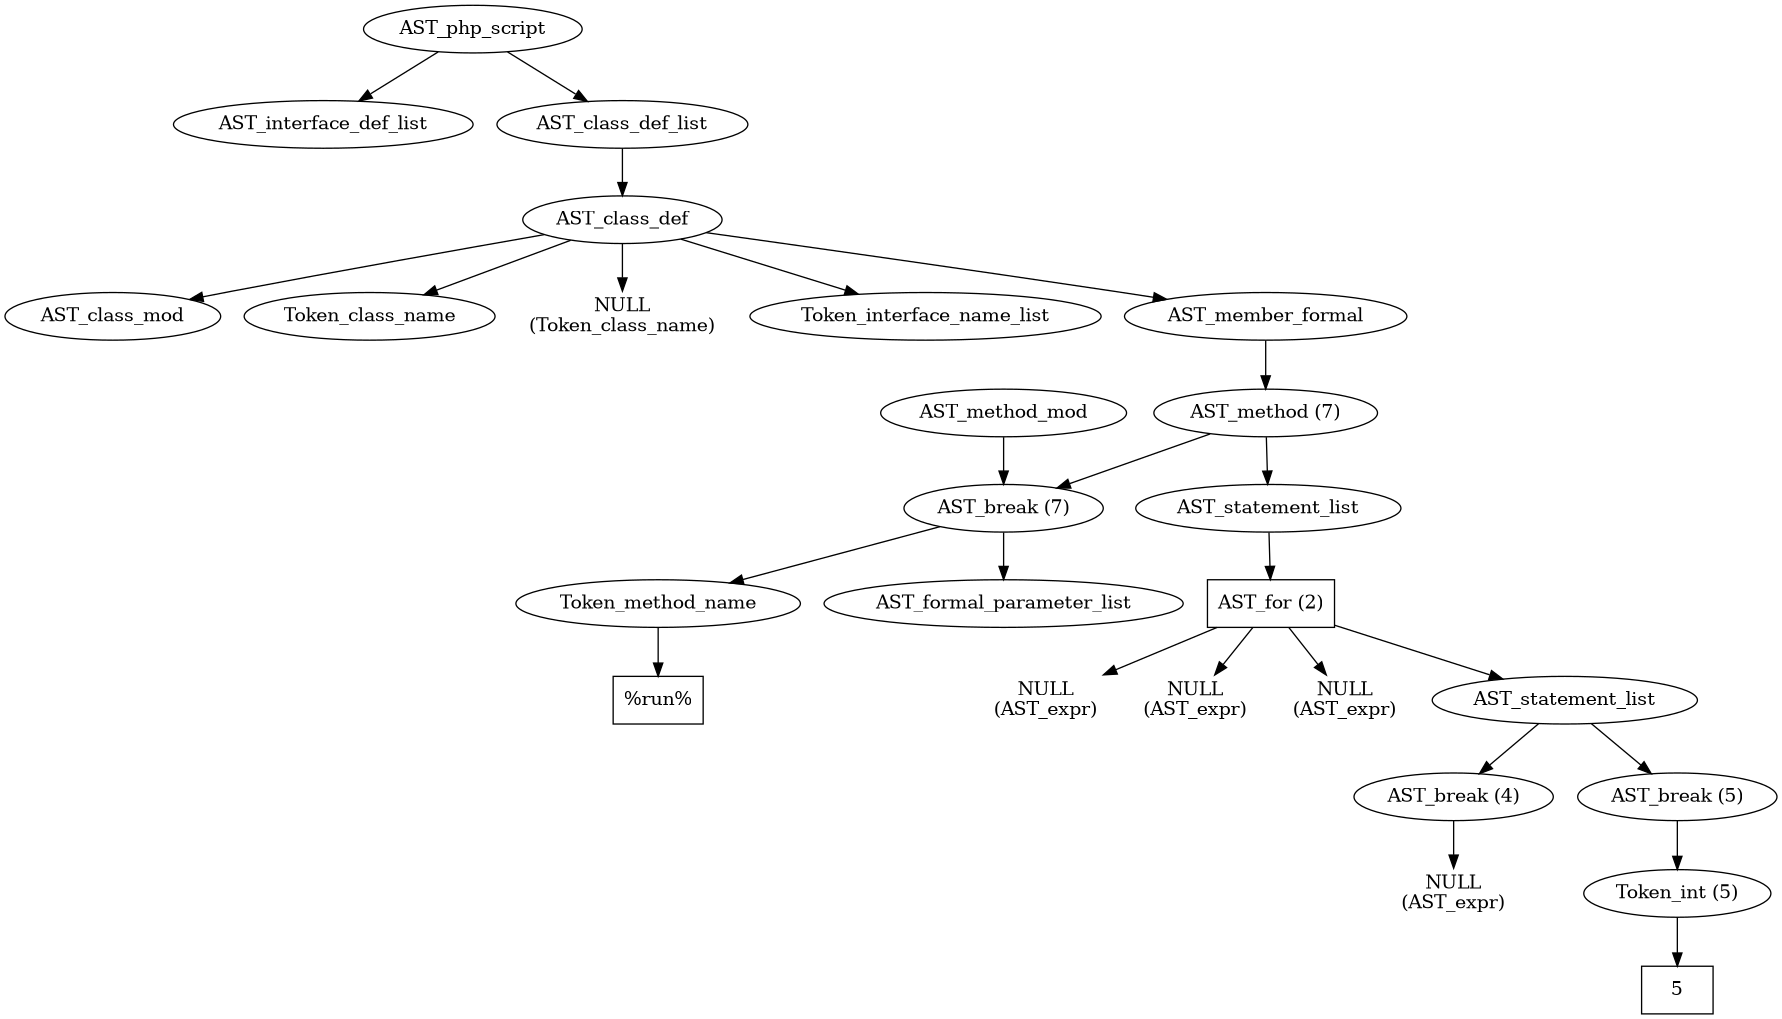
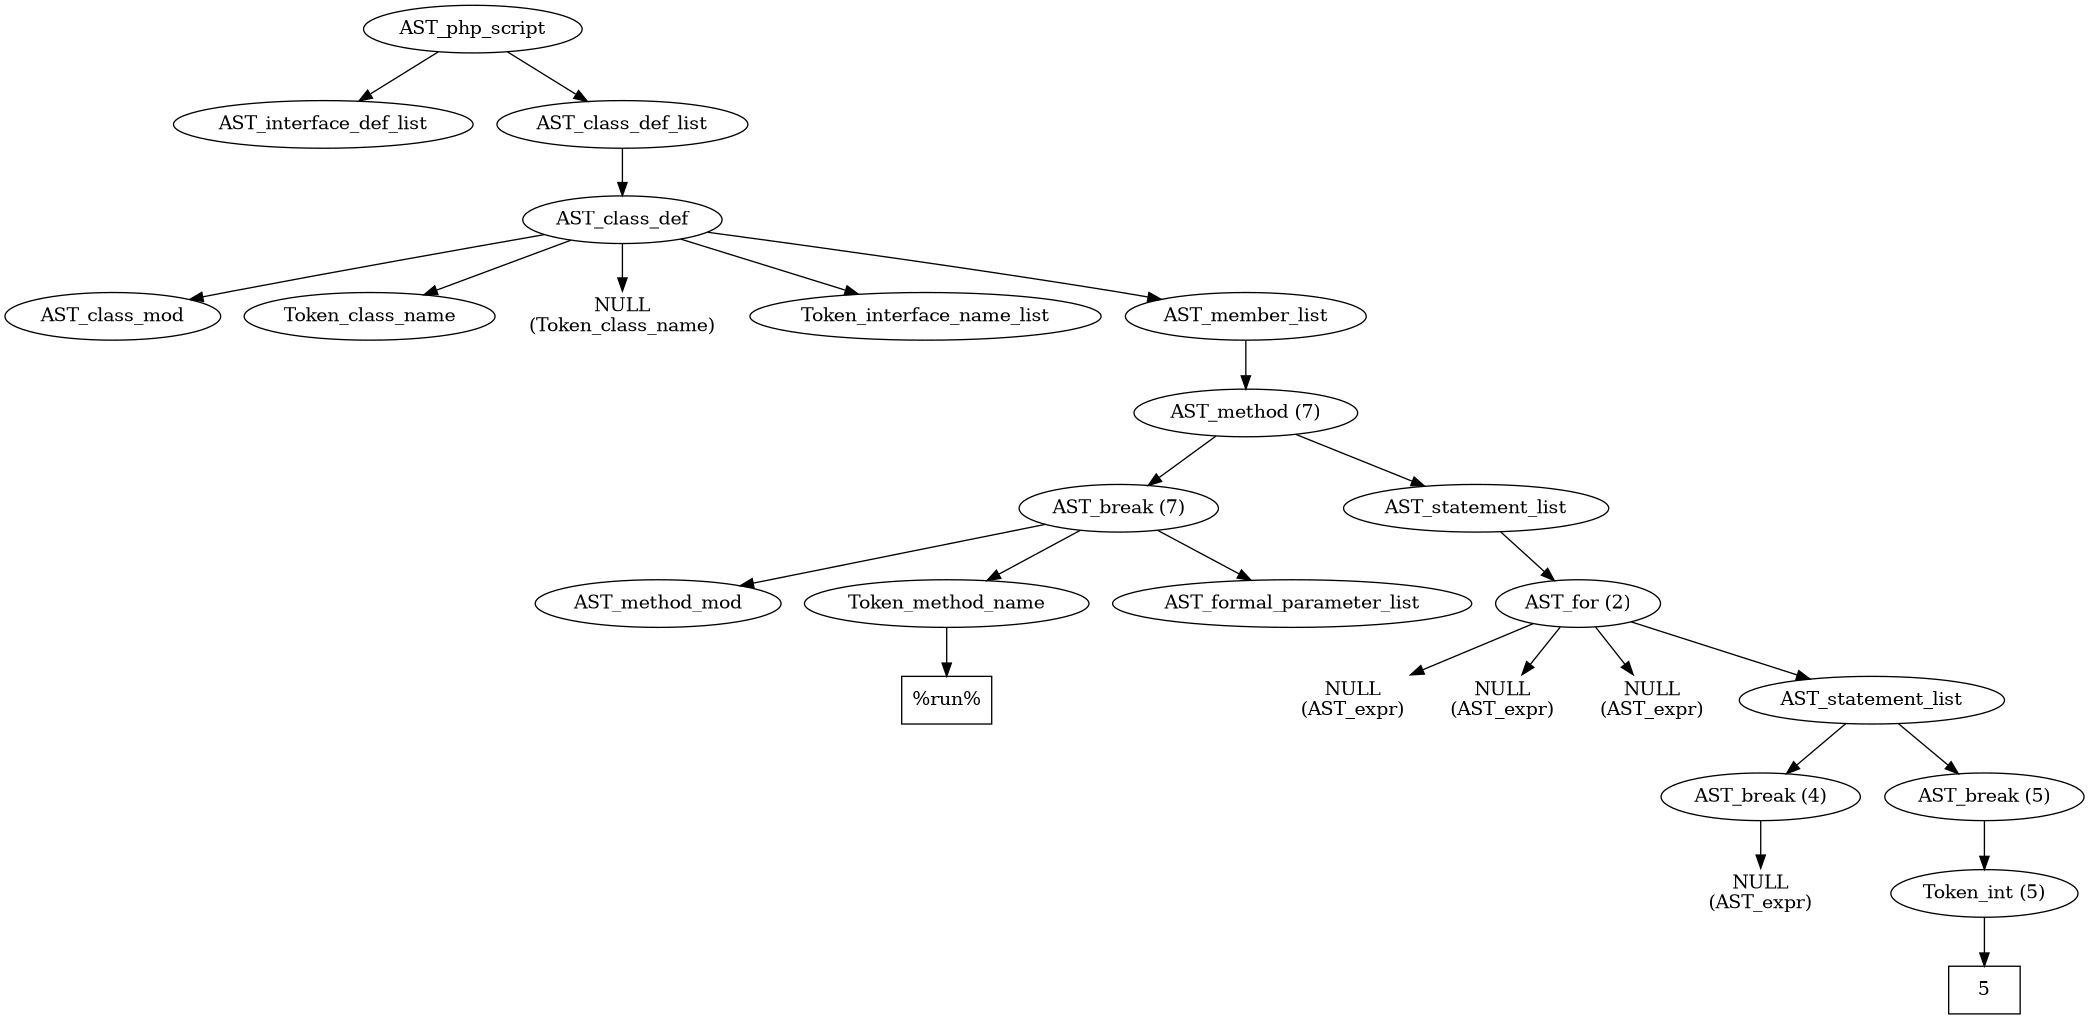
(1266, 316) -> (1246, 316)
(1004, 454) -> (899, 554)
(1271, 604) -> (1578, 604)
